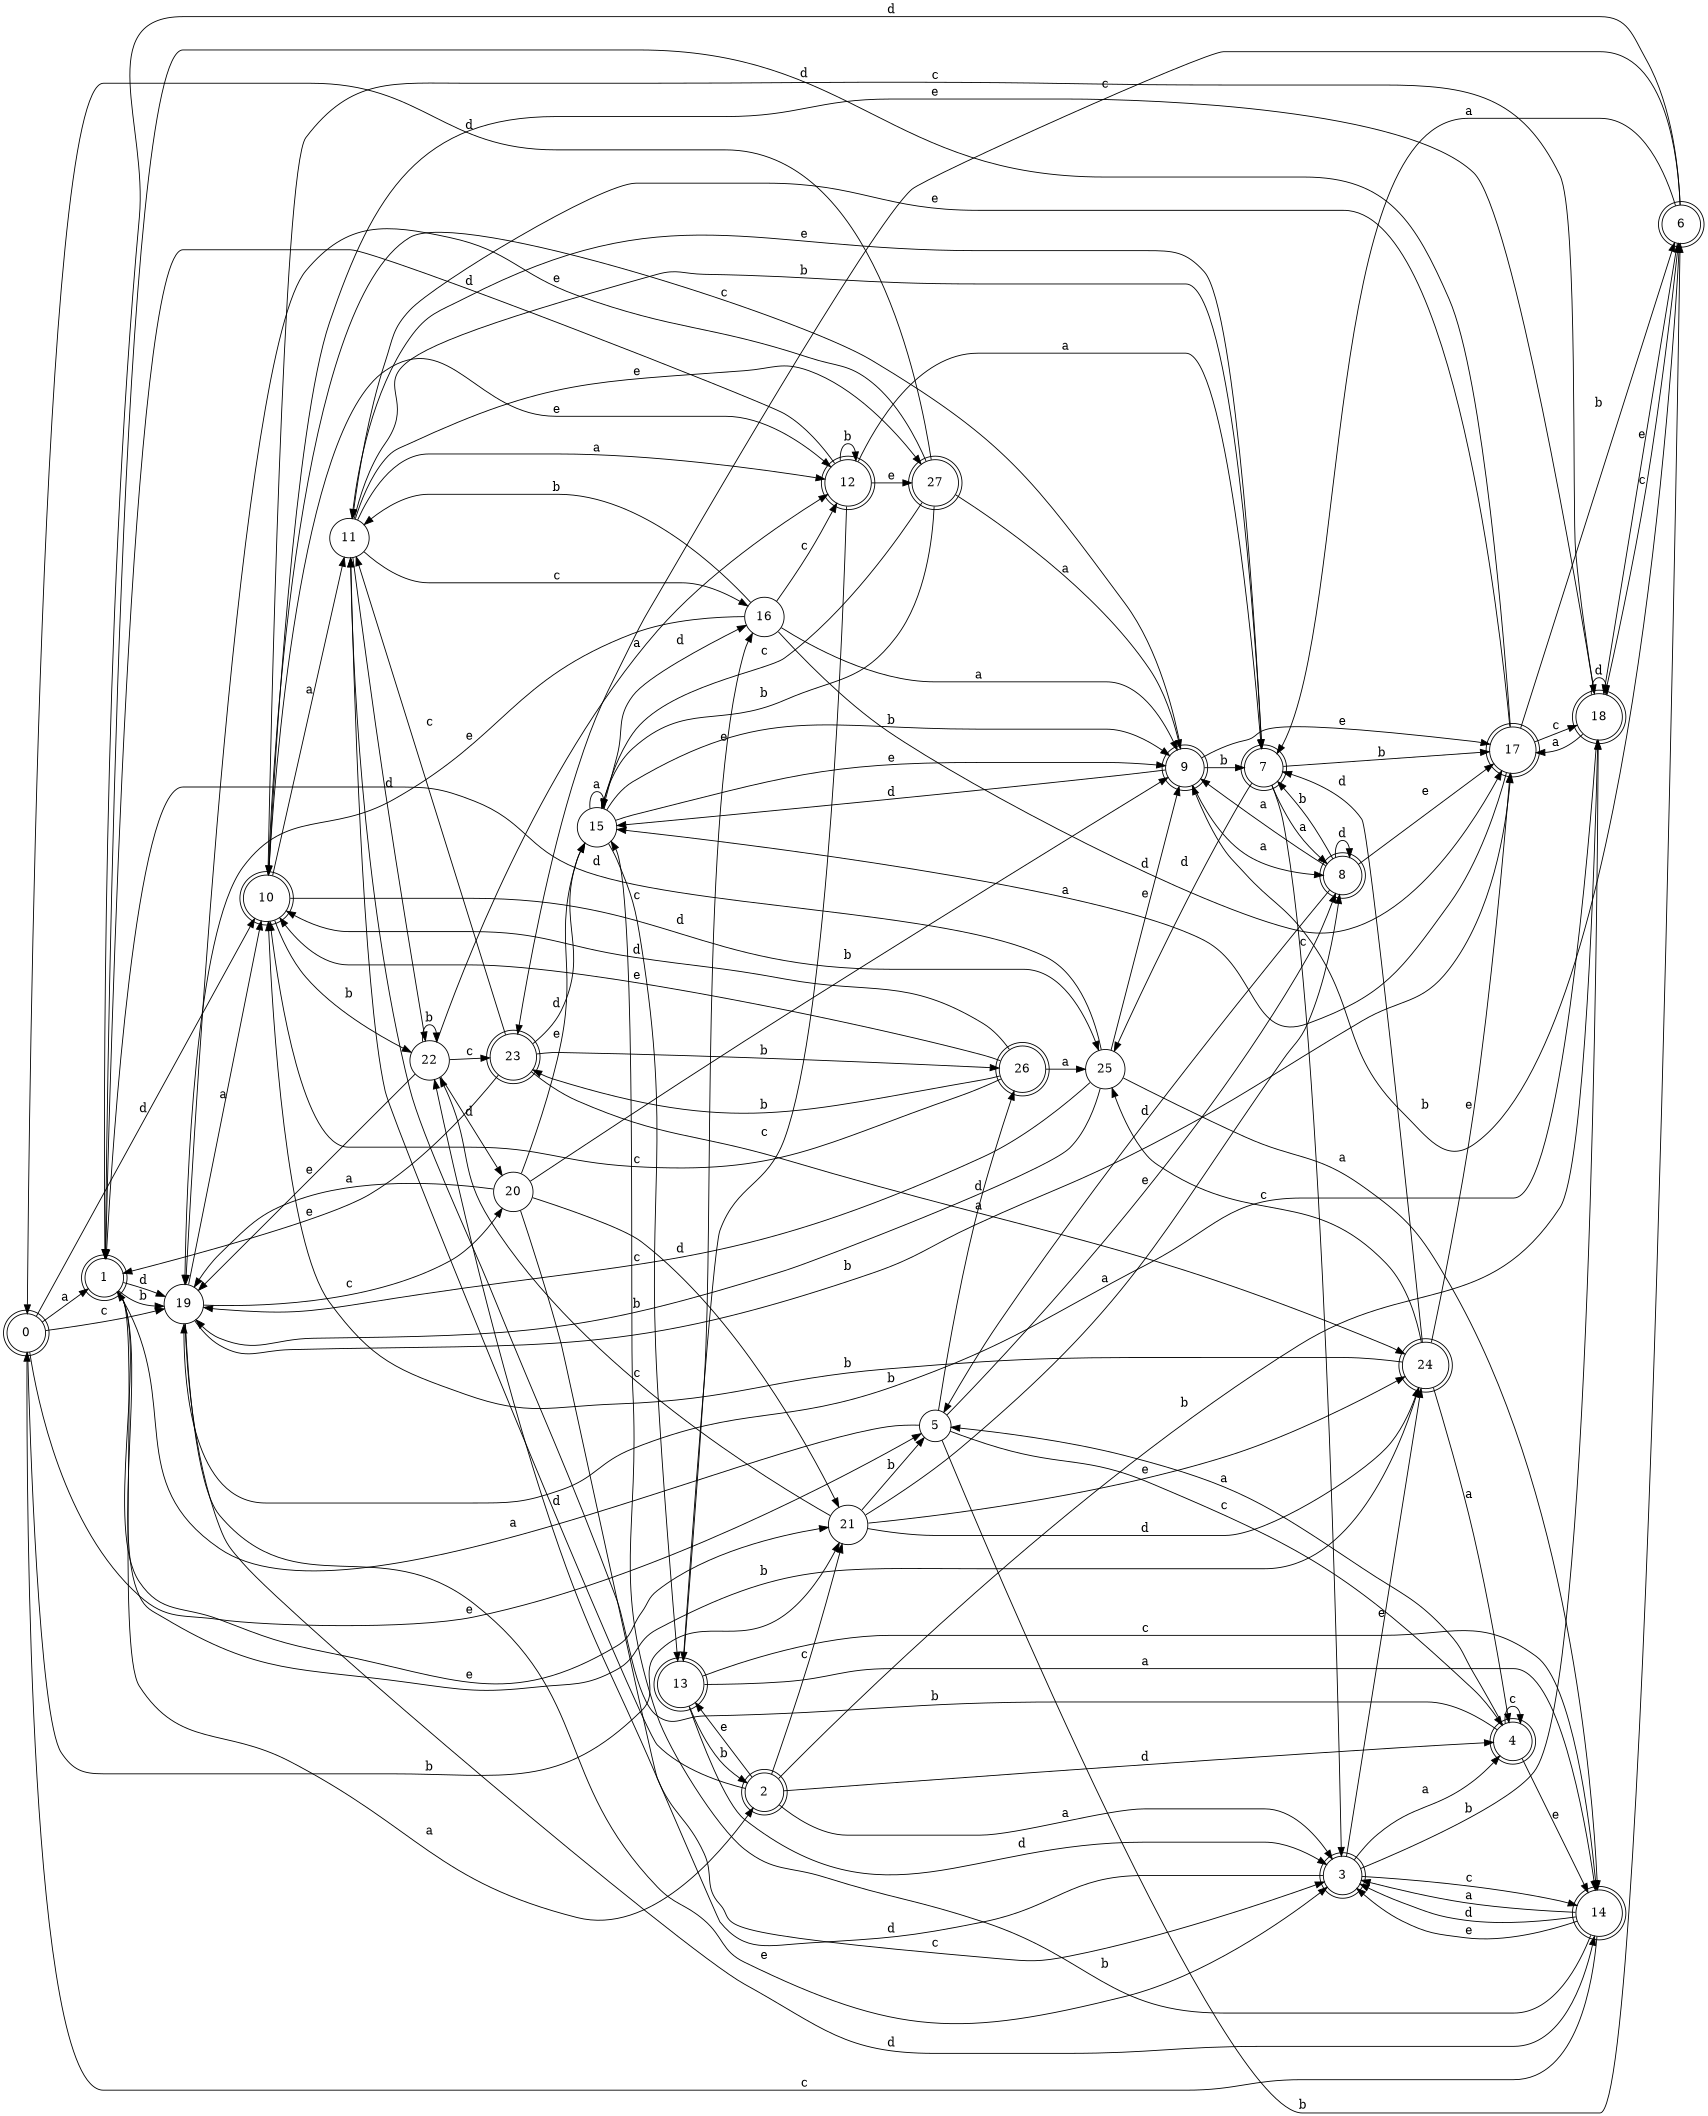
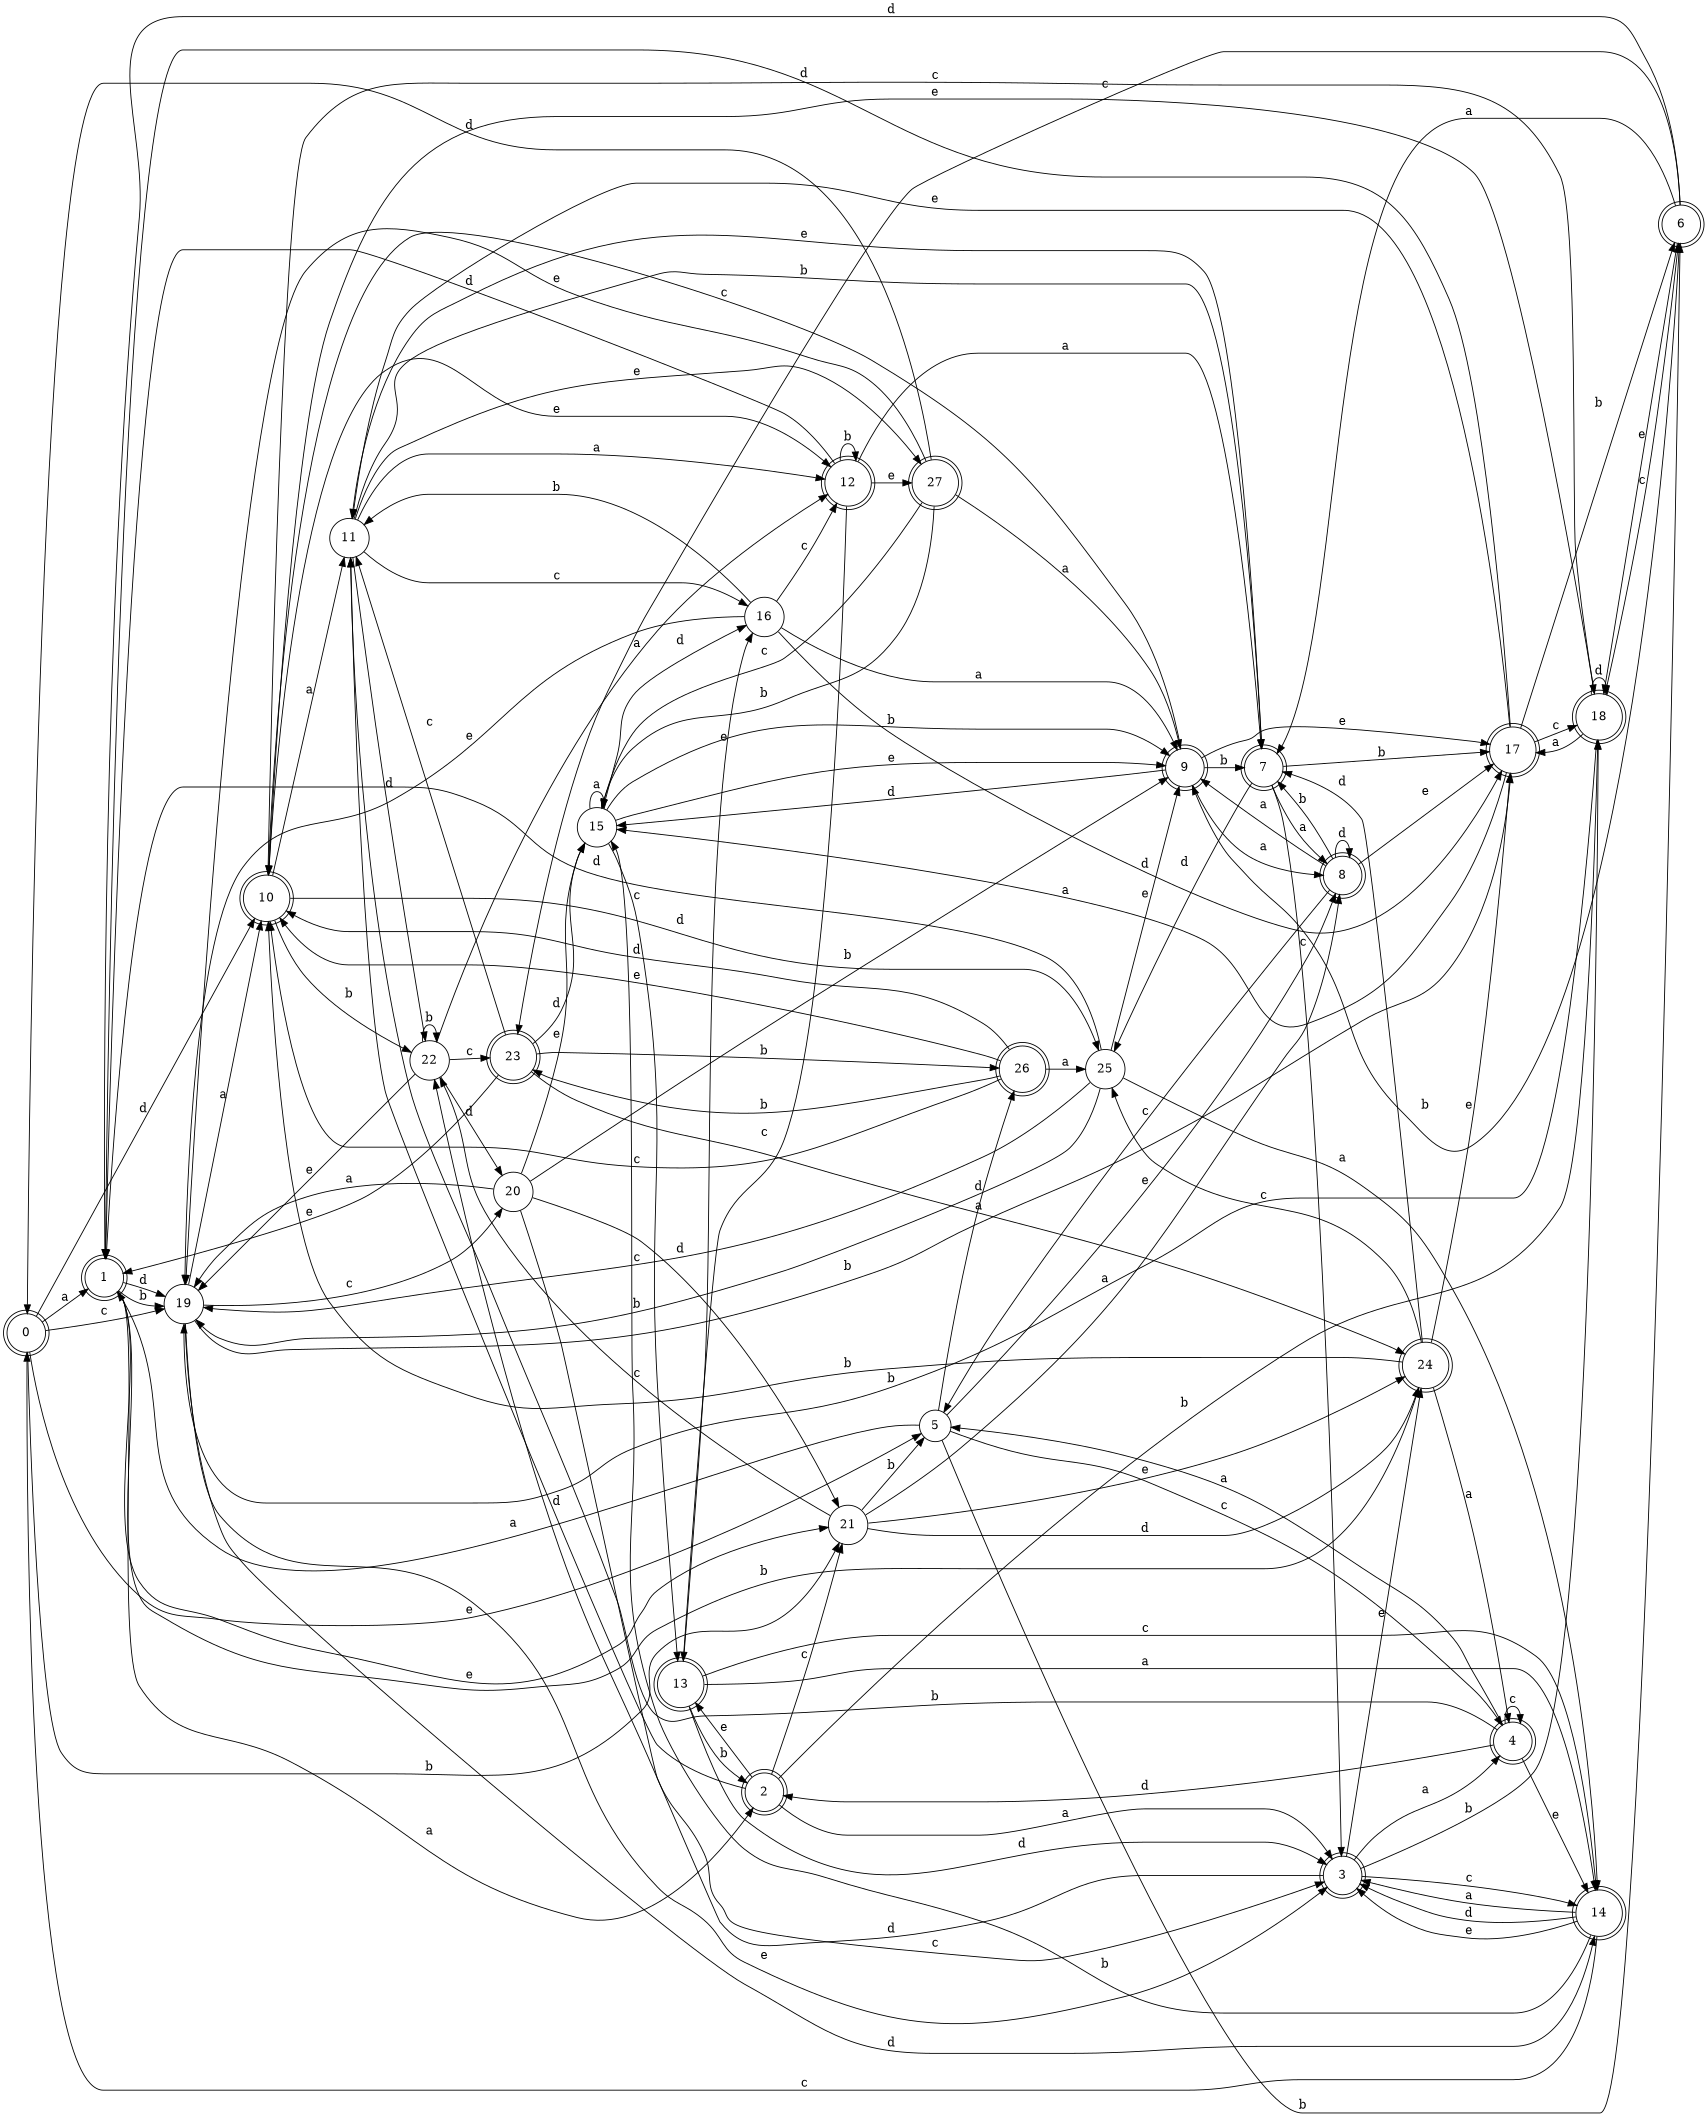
(1145, 1112) -> (1145, 1112)
(1134, 1765) -> (1144, 1794)
